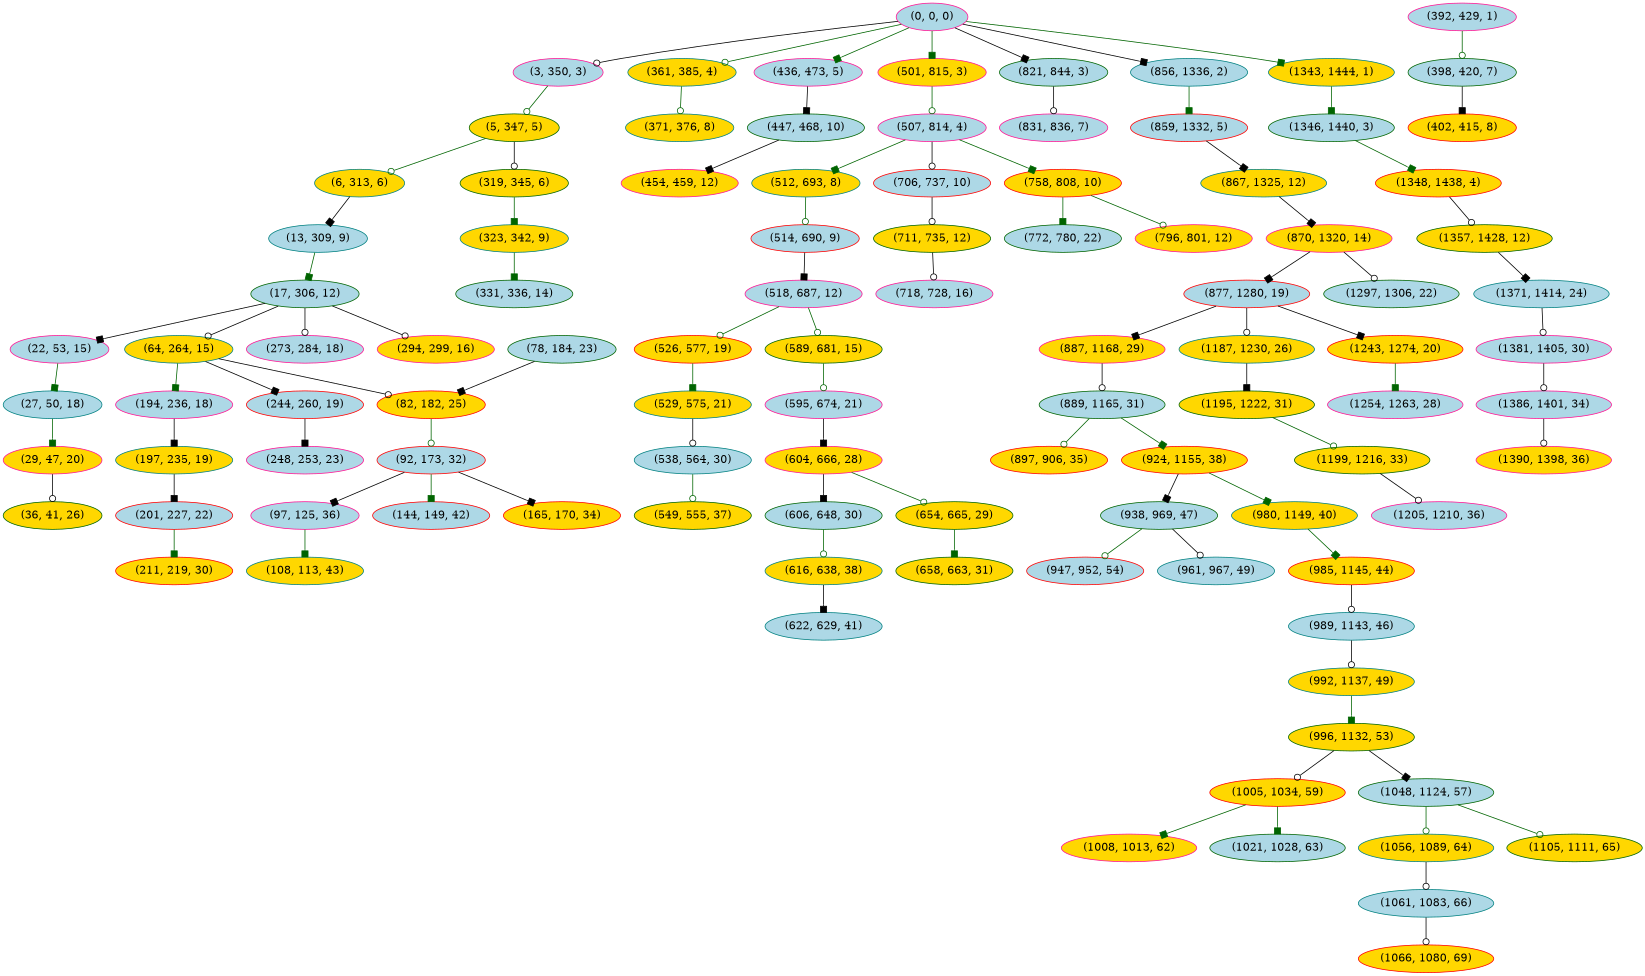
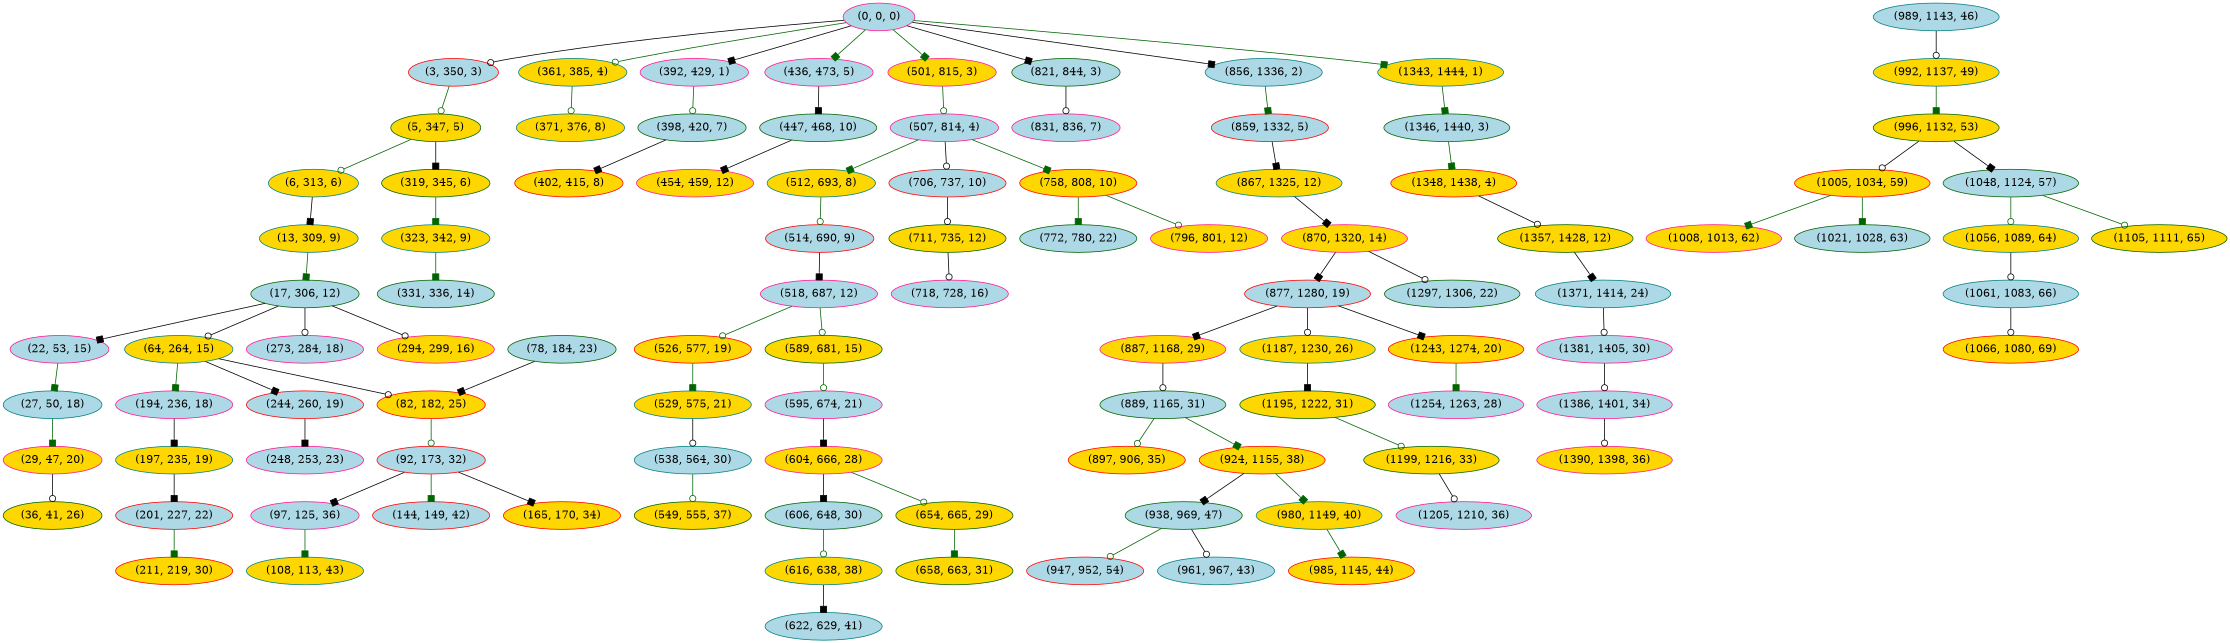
none -> (794, 43)
(558, 72) -> (453, 72)
(514, 152) -> (436, 152)
(318, 239) -> (309, 239)
(1216, 571) -> (1216, 571)
(1351, 596) -> none
